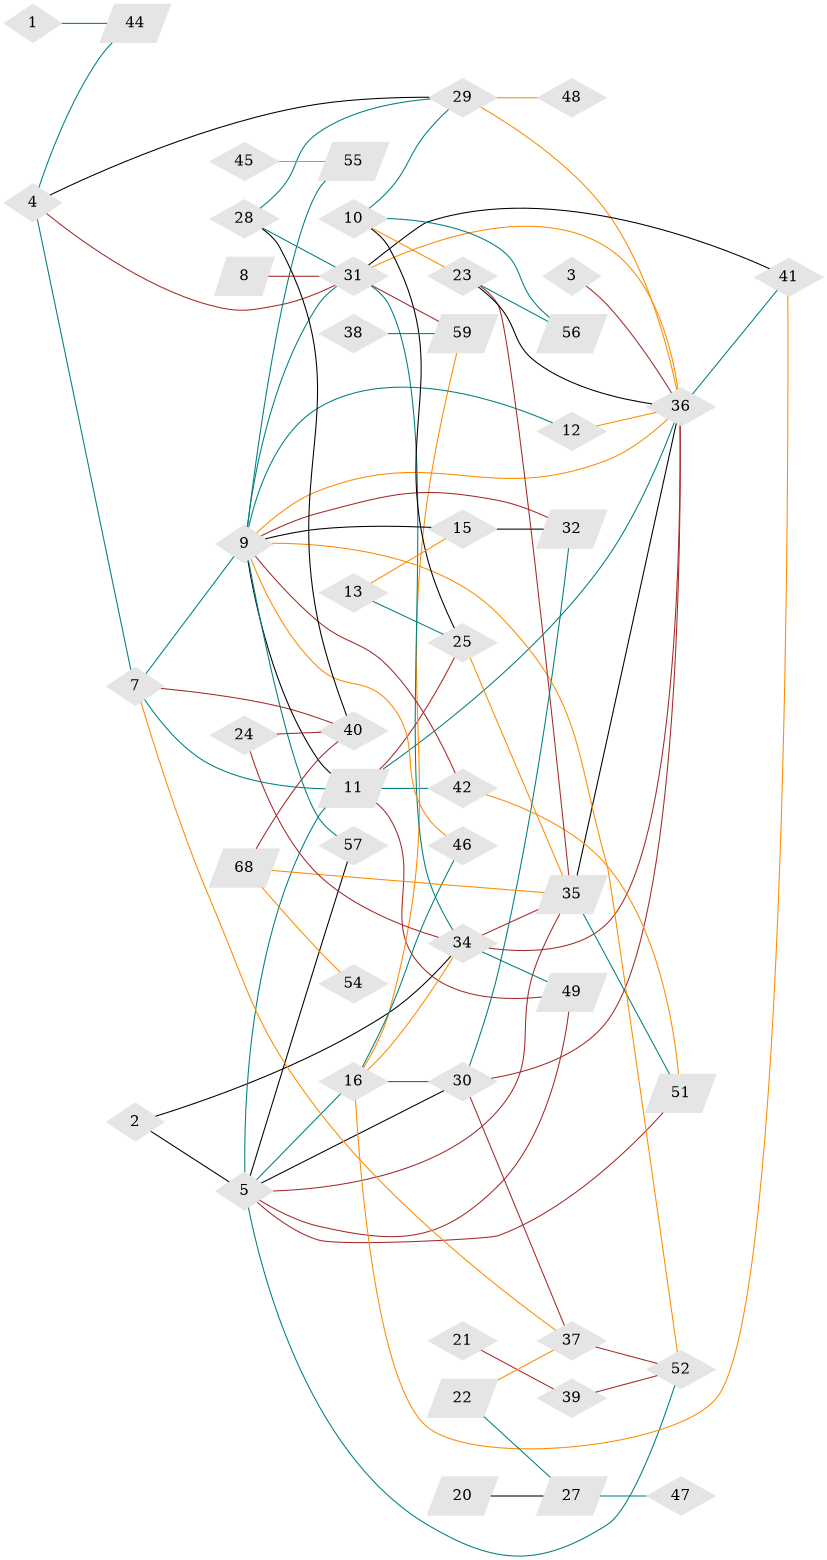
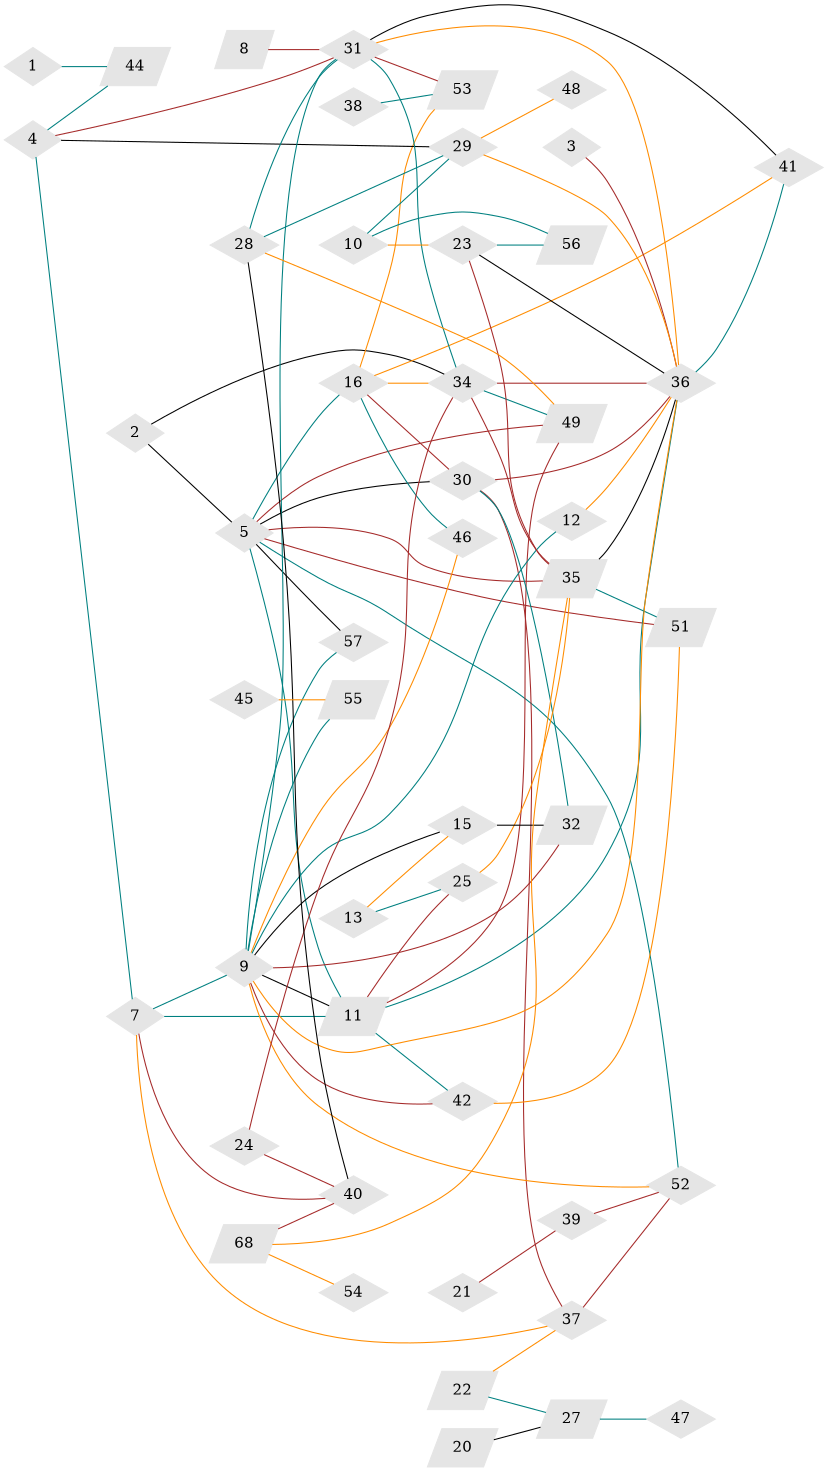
none -> (417, 317)
(463, 334) -> (463, 90)
(420, 404) -> none
